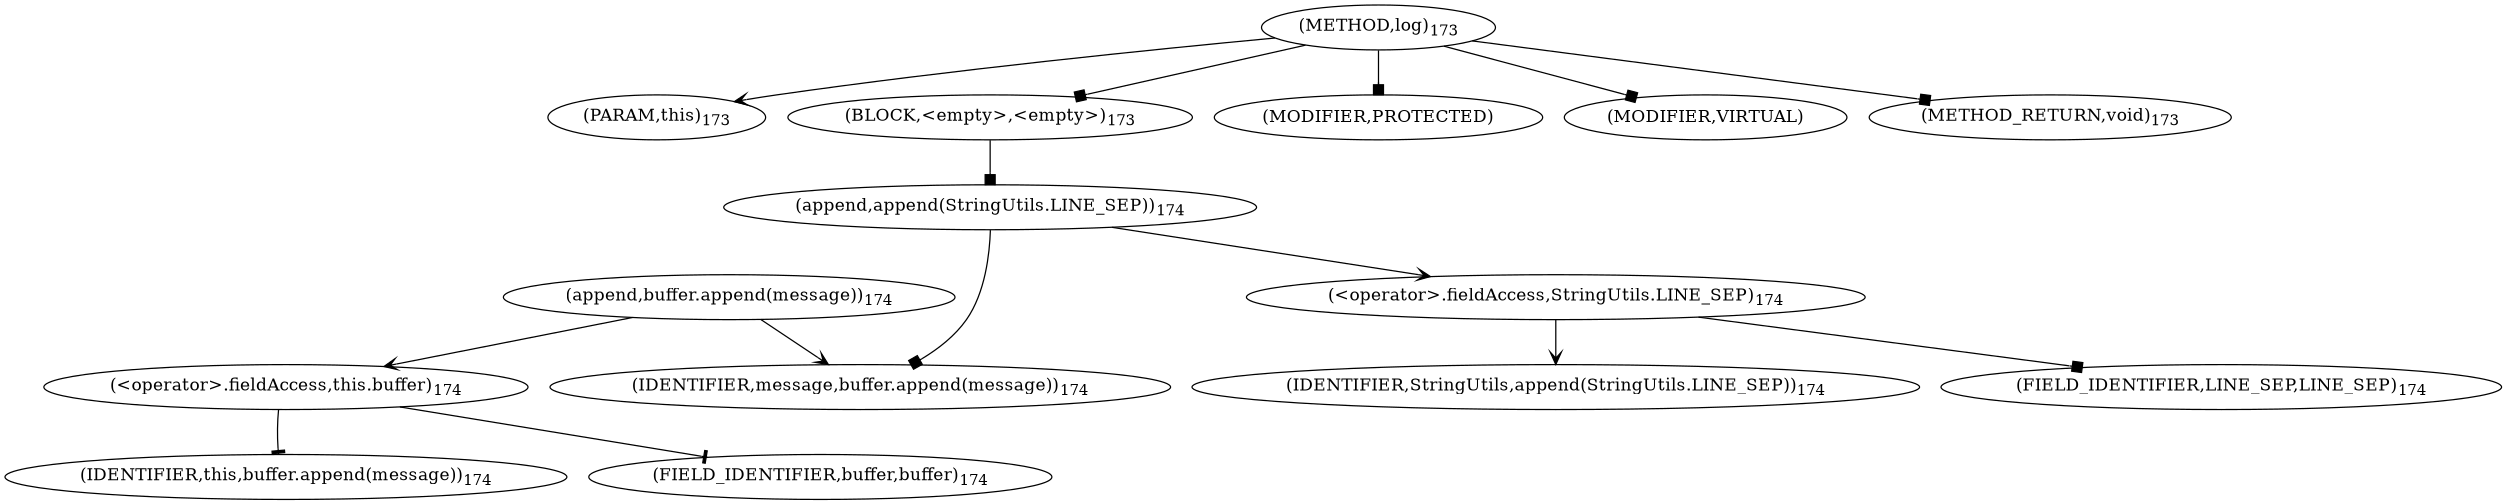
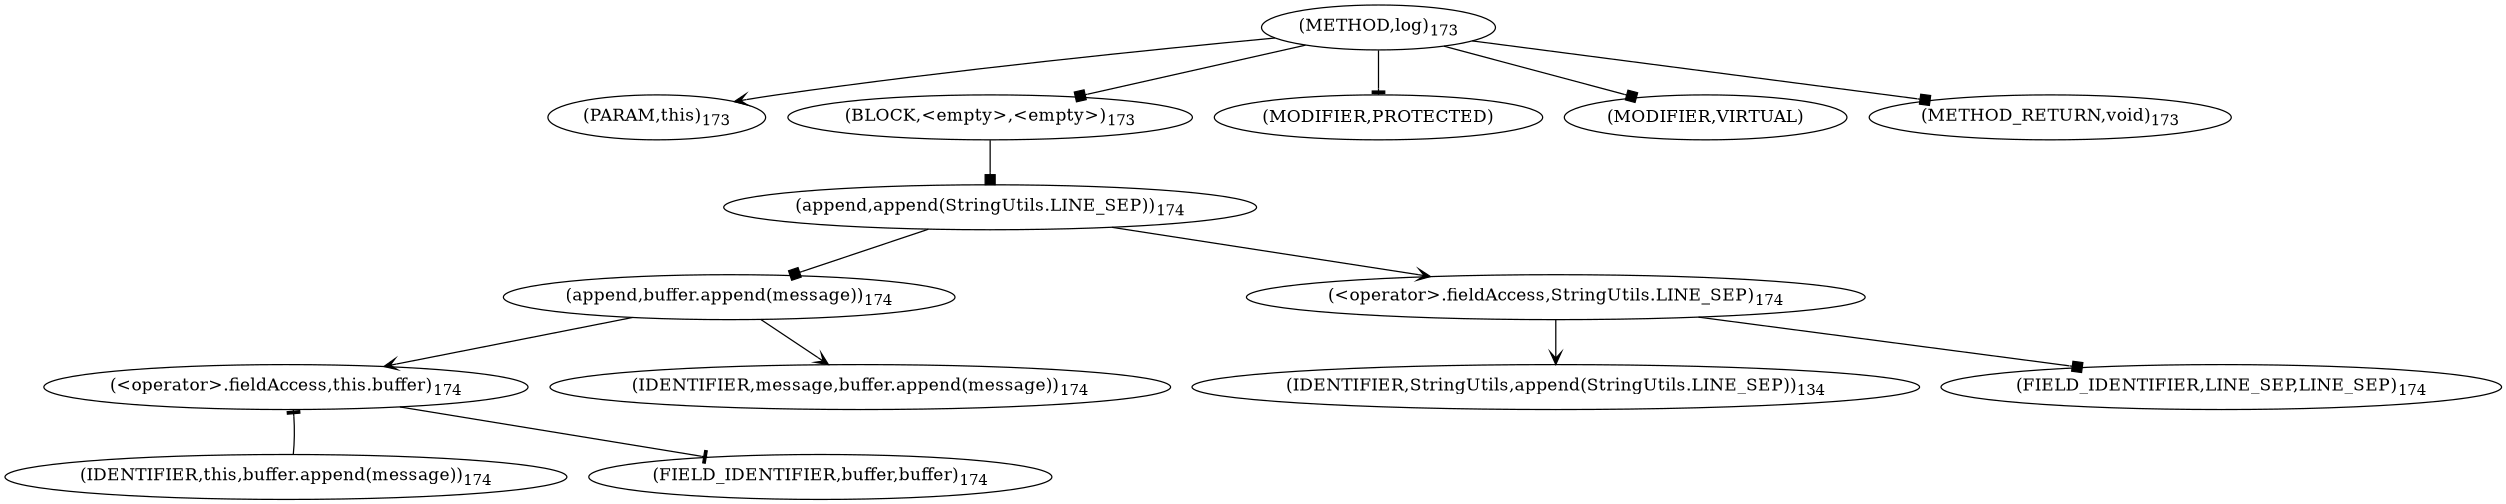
(1378, 69) -> (1378, 69)
(975, 305) -> (865, 250)
(1811, 385) -> (1811, 385)
(278, 429) -> (294, 435)
